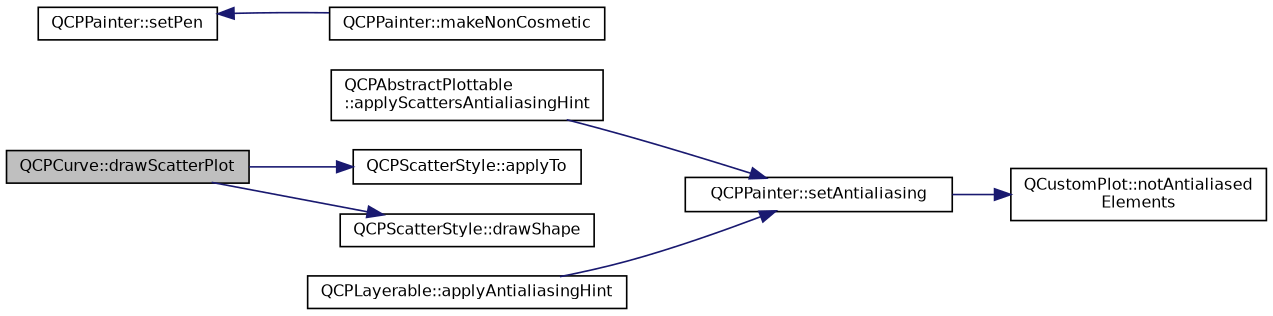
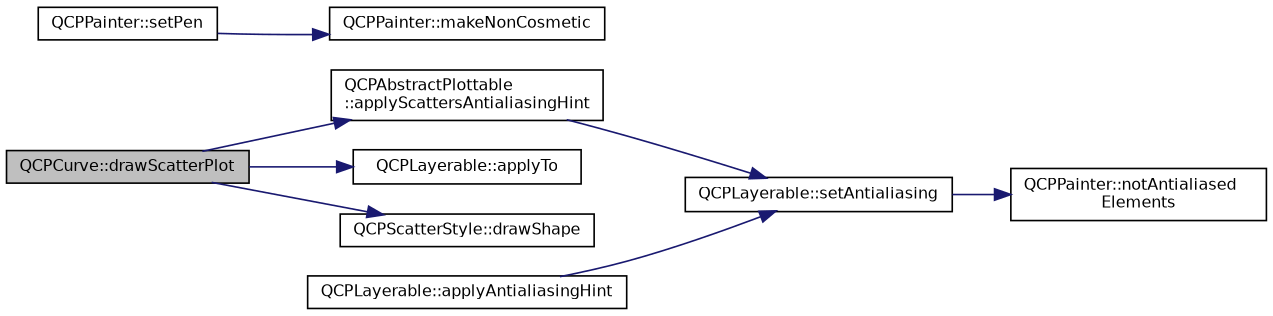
(282, 13) -> (265, 34)
none -> (268, 137)
(467, 167) -> (467, 167)
(819, 195) -> (819, 195)
(1139, 195) -> (1139, 195)
